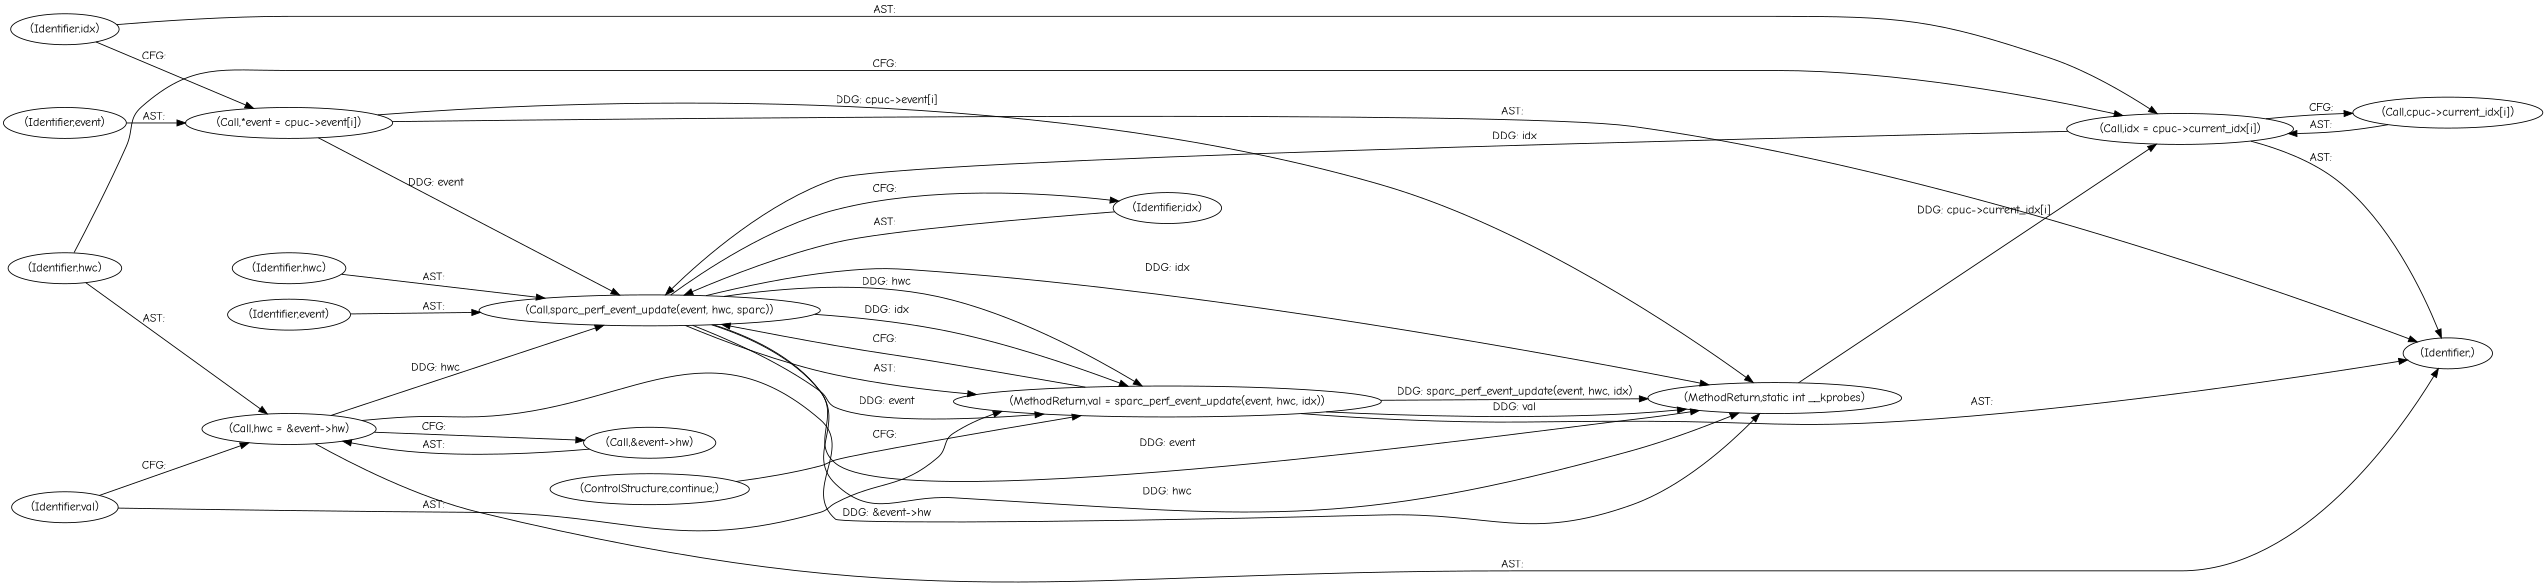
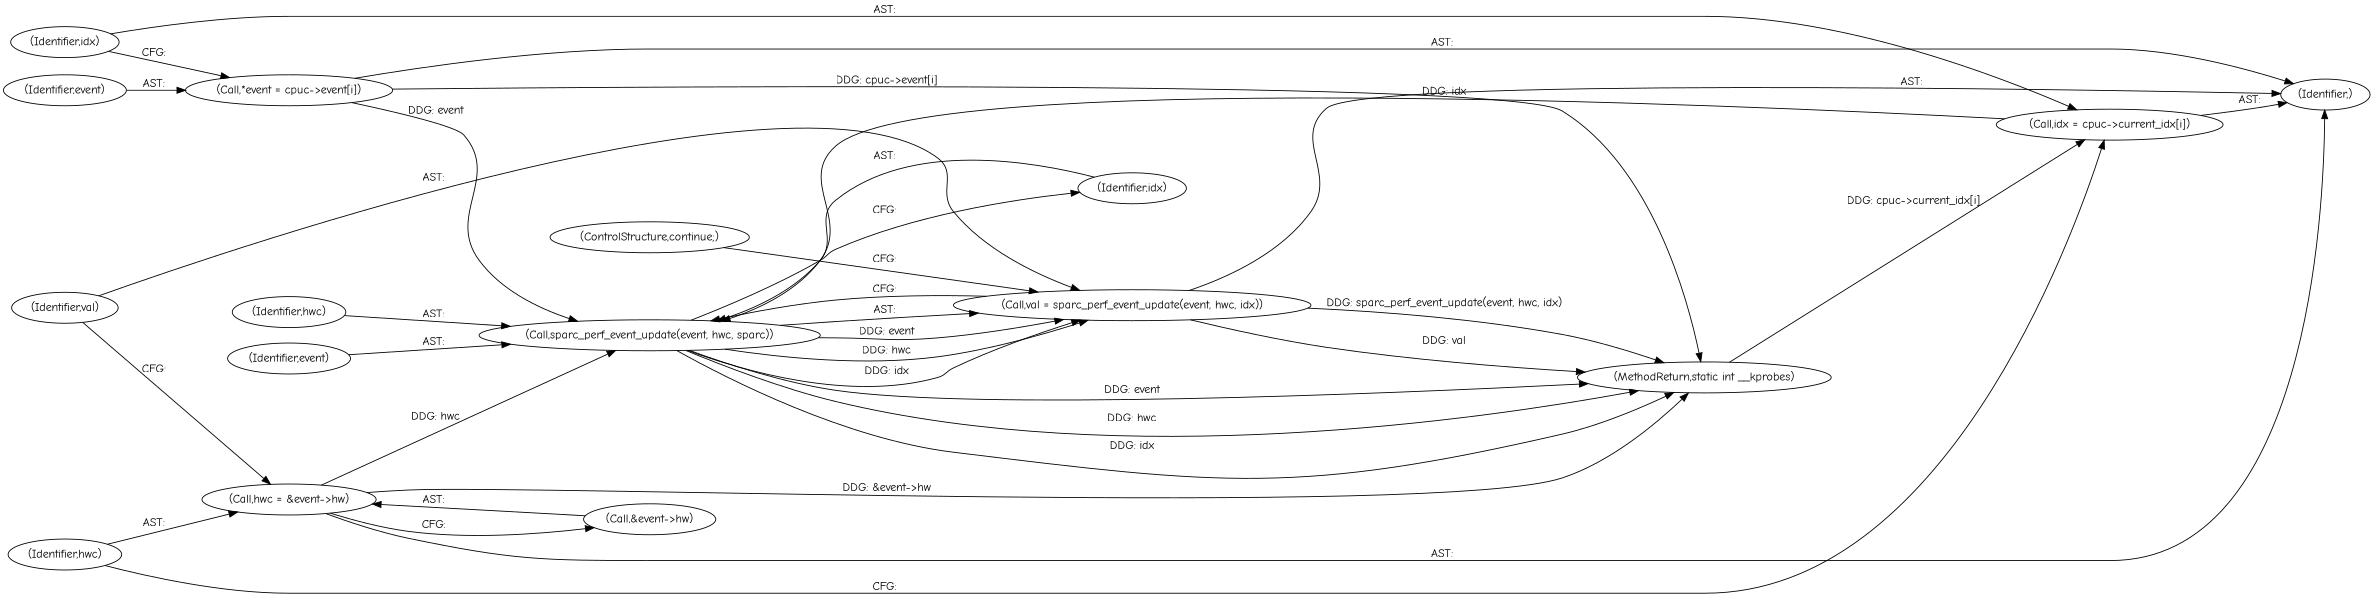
(2448, 113) -> none
(1167, 401) -> (1132, 305)
